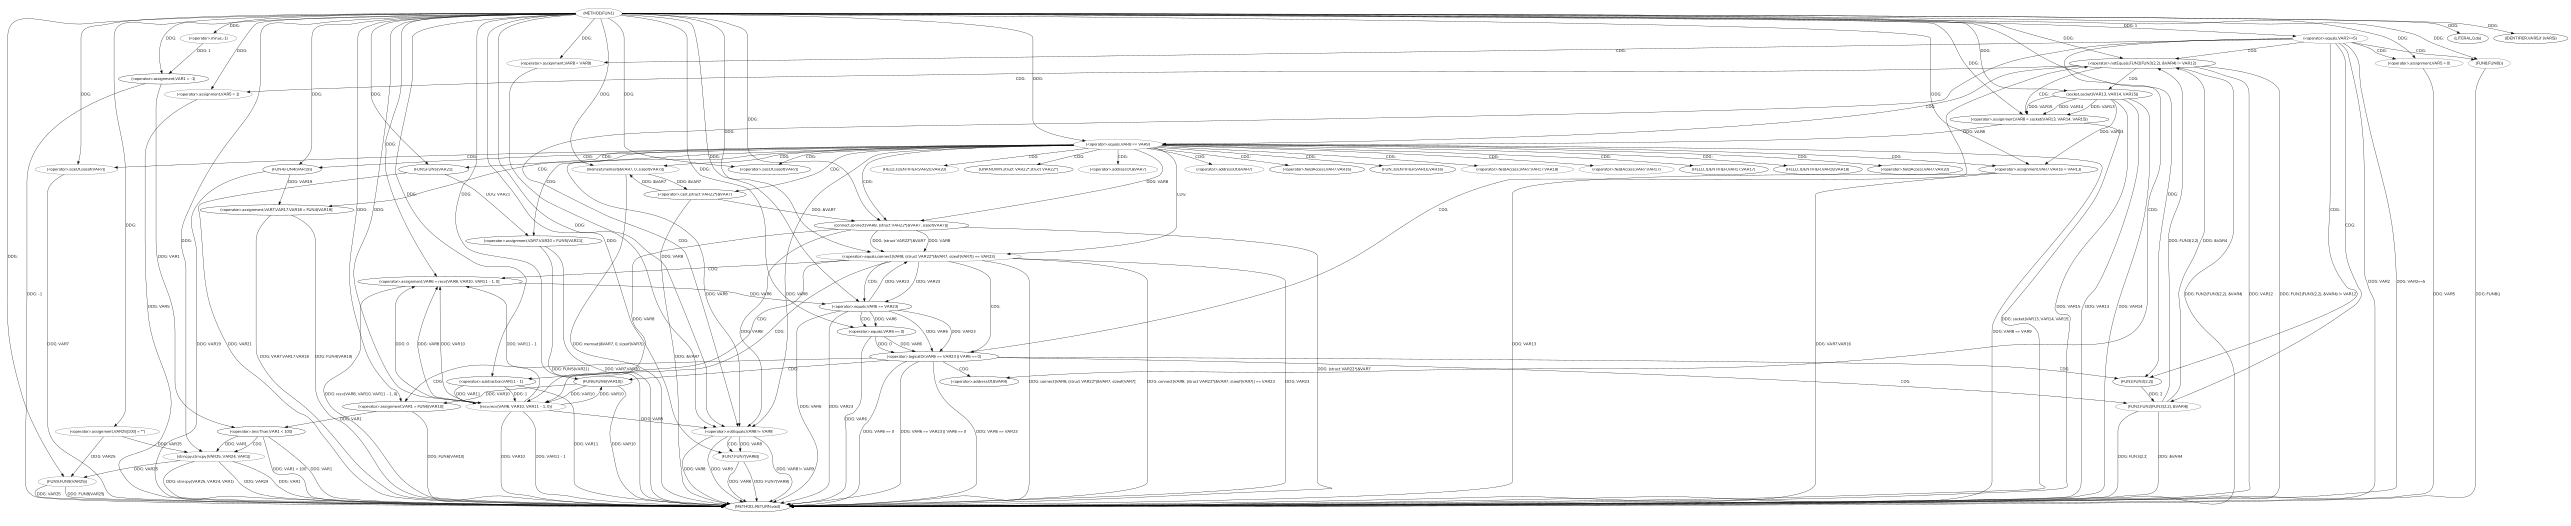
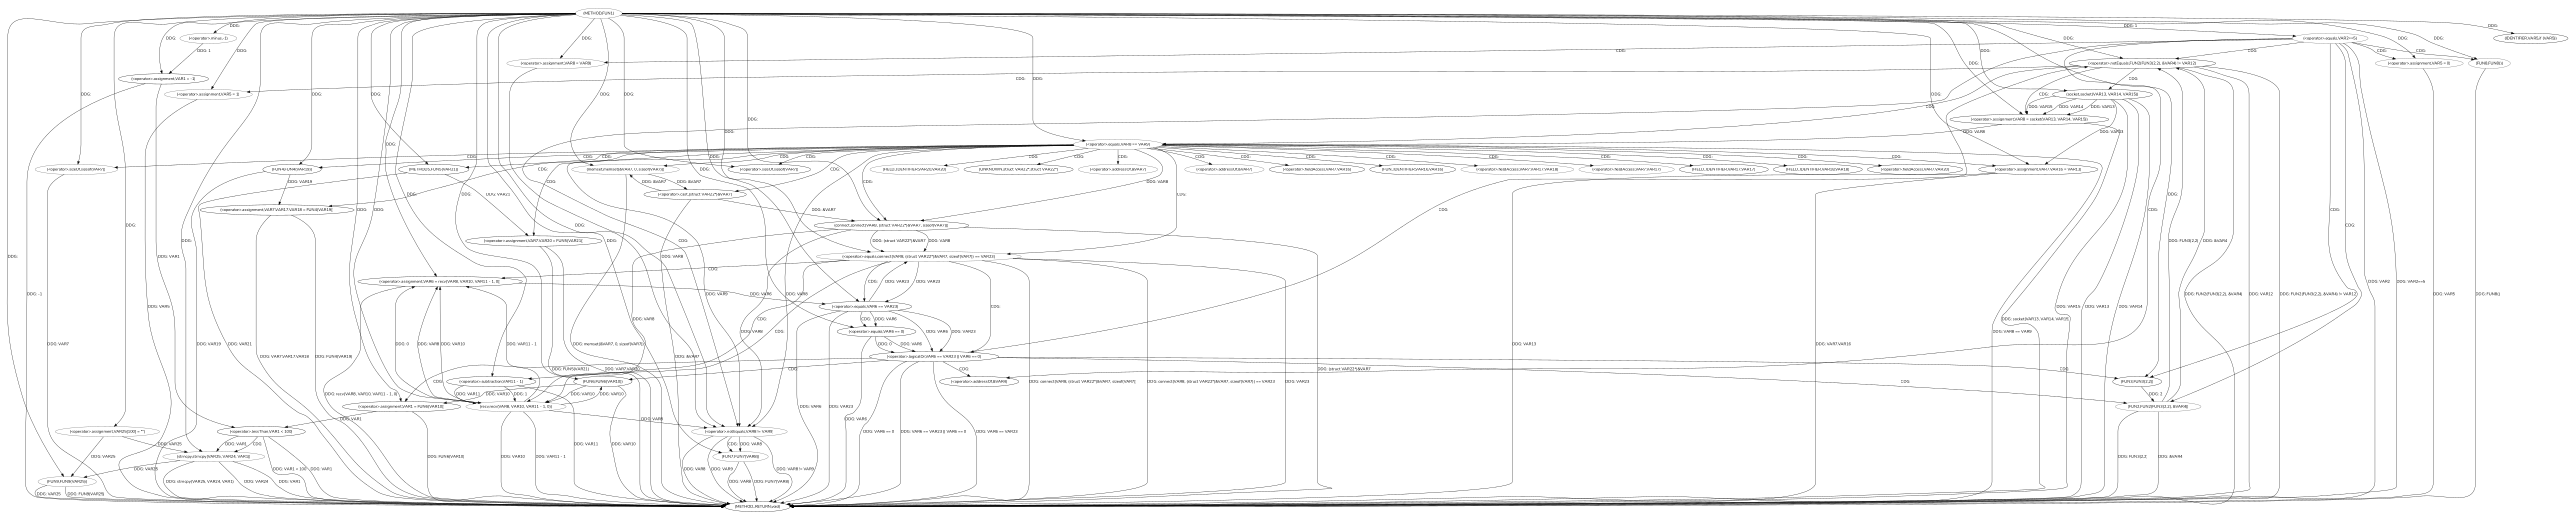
(2468, 38) -> none
(434, 169) -> (434, 169)
